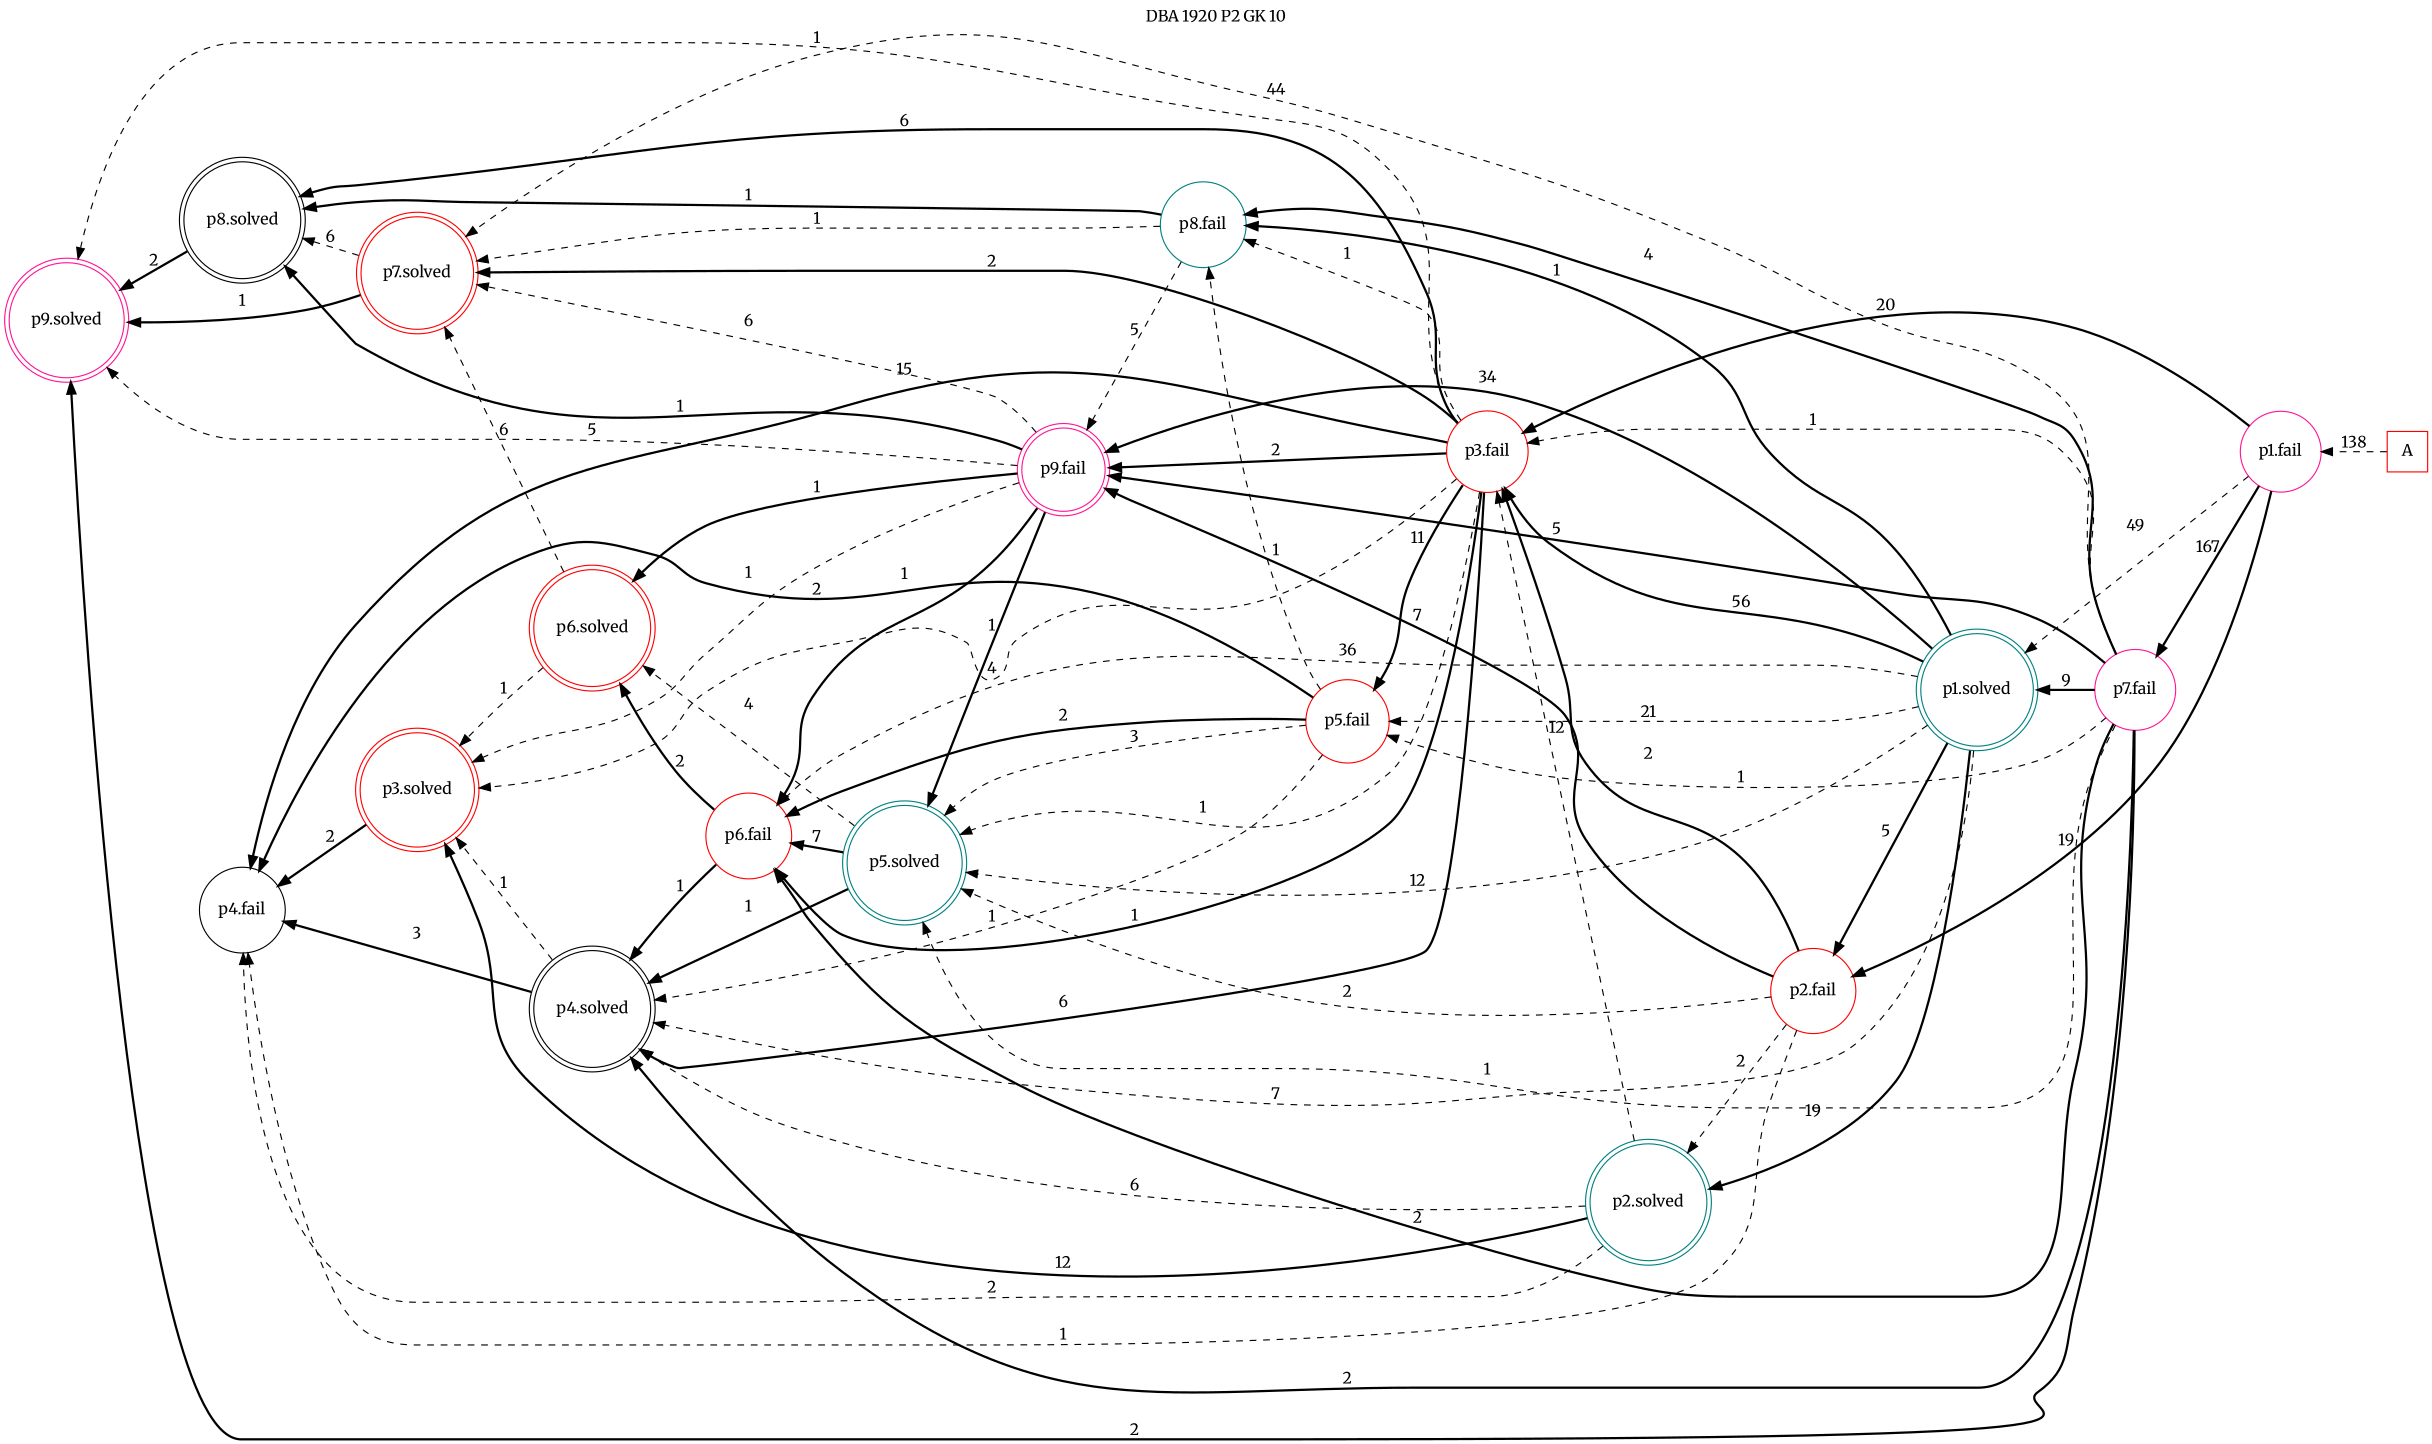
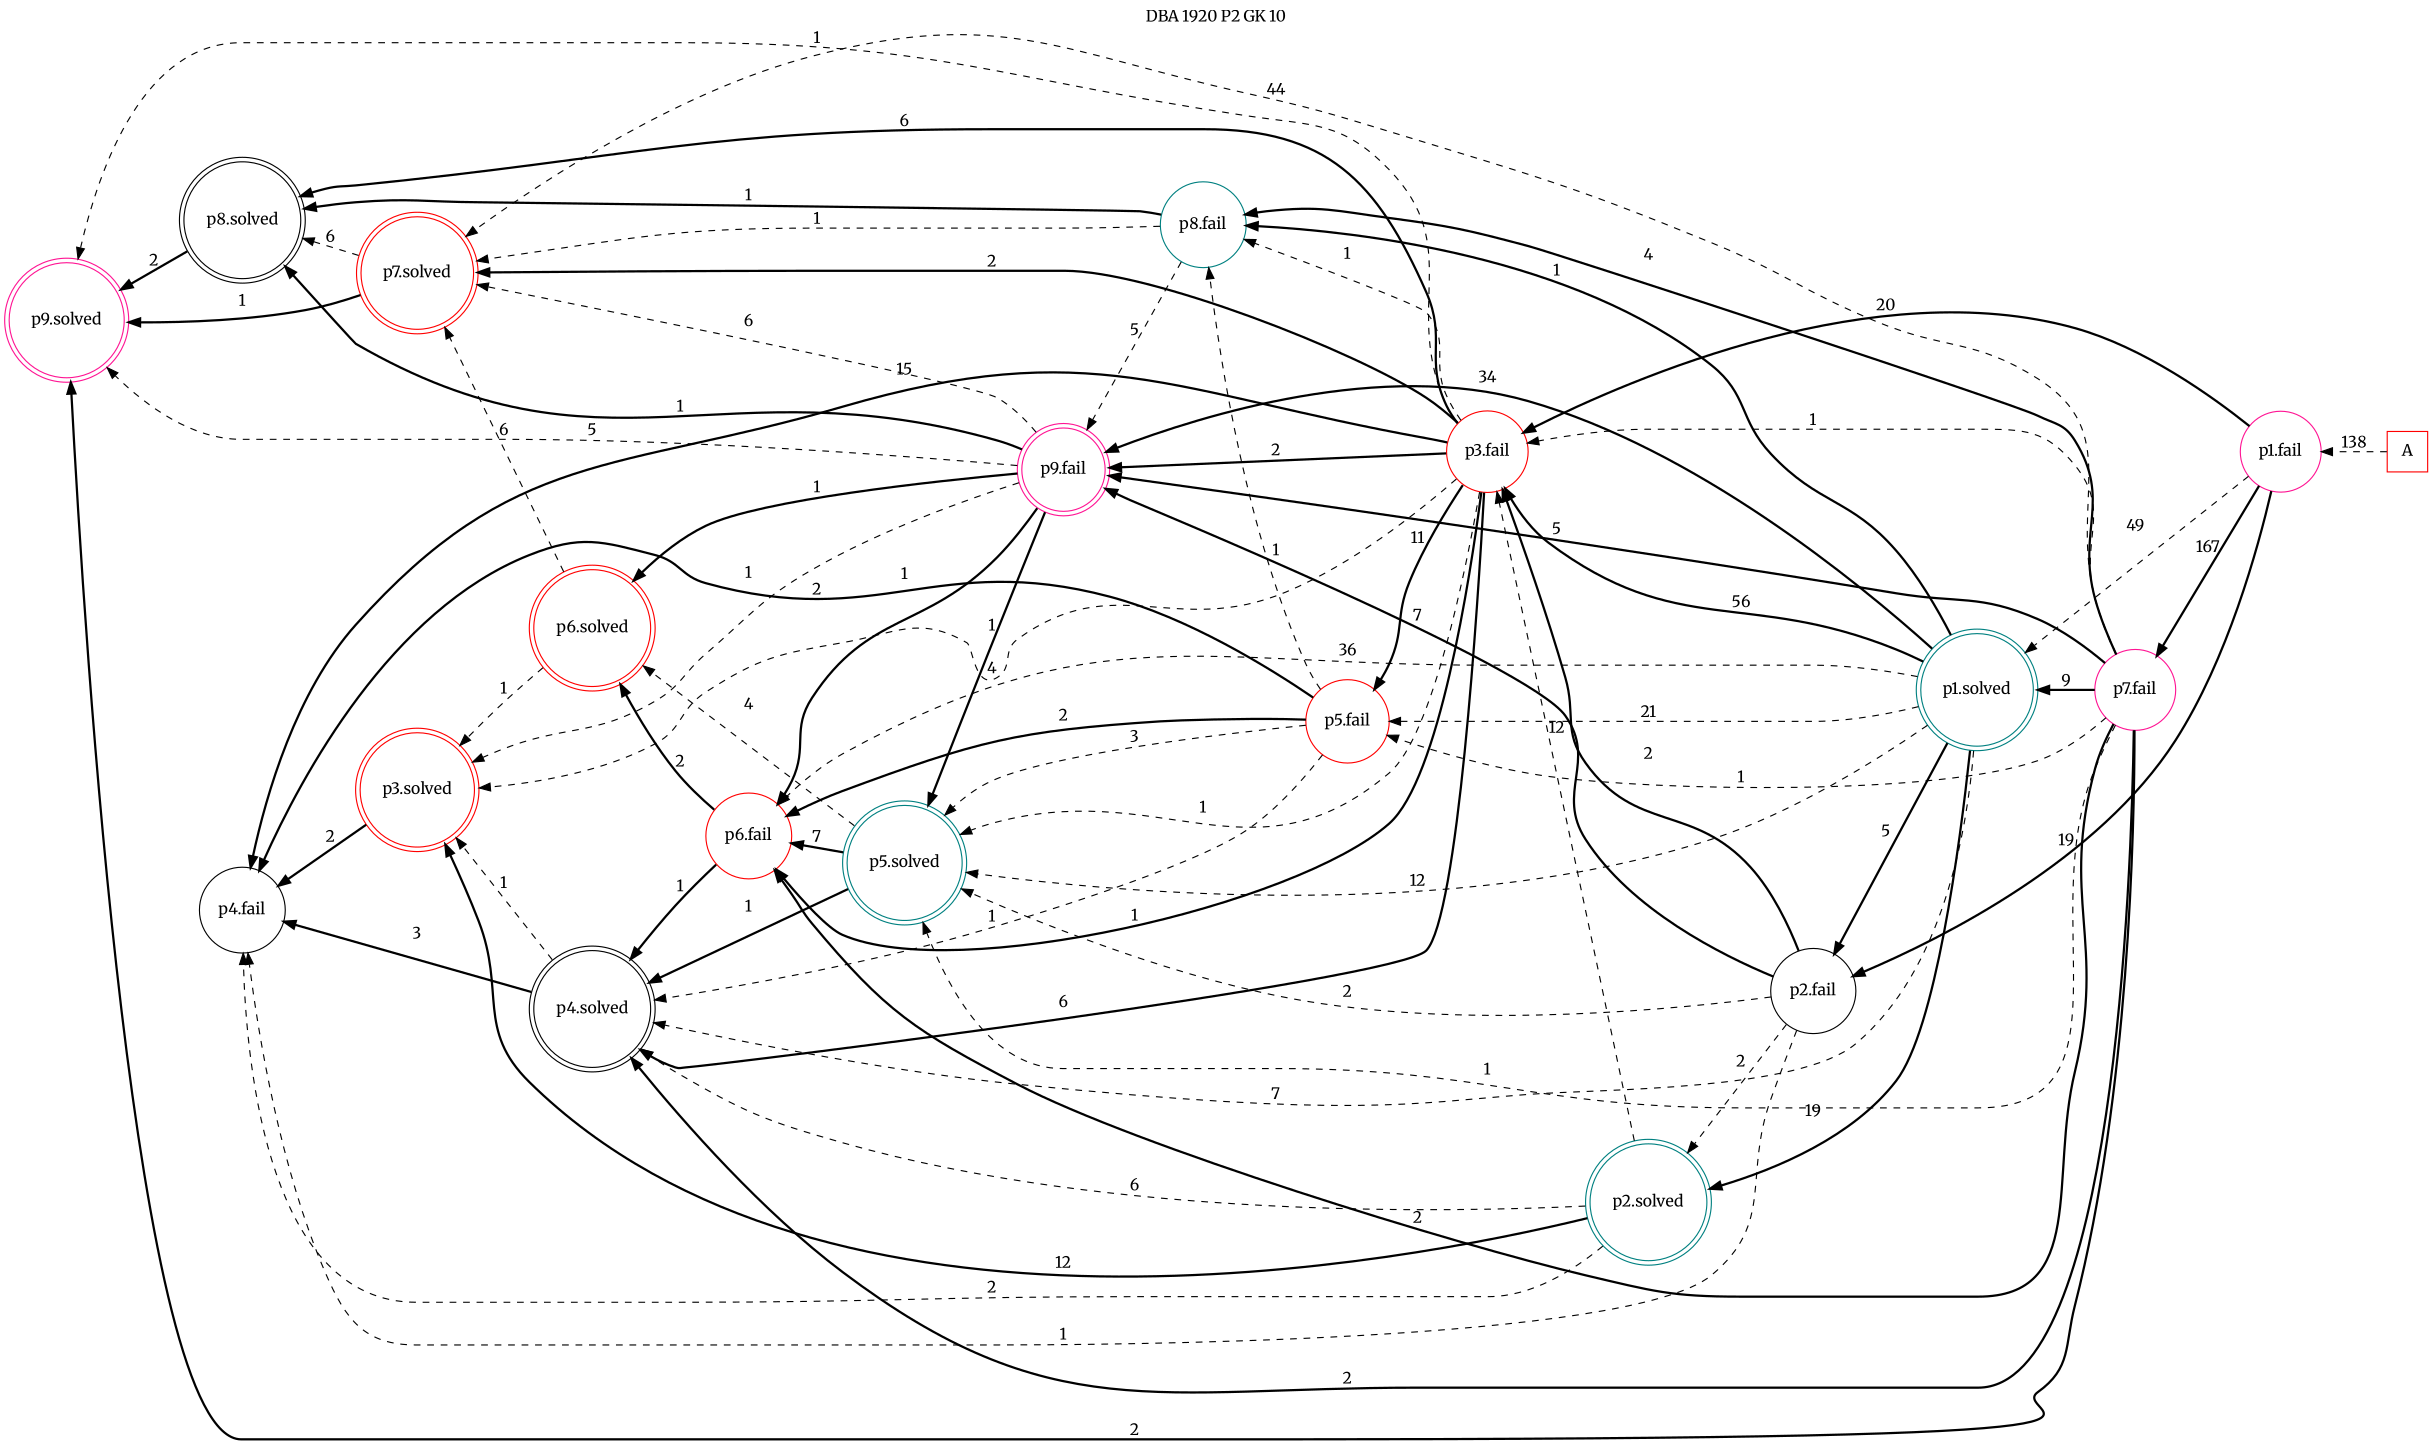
(1813, 991) -> (1813, 991)
